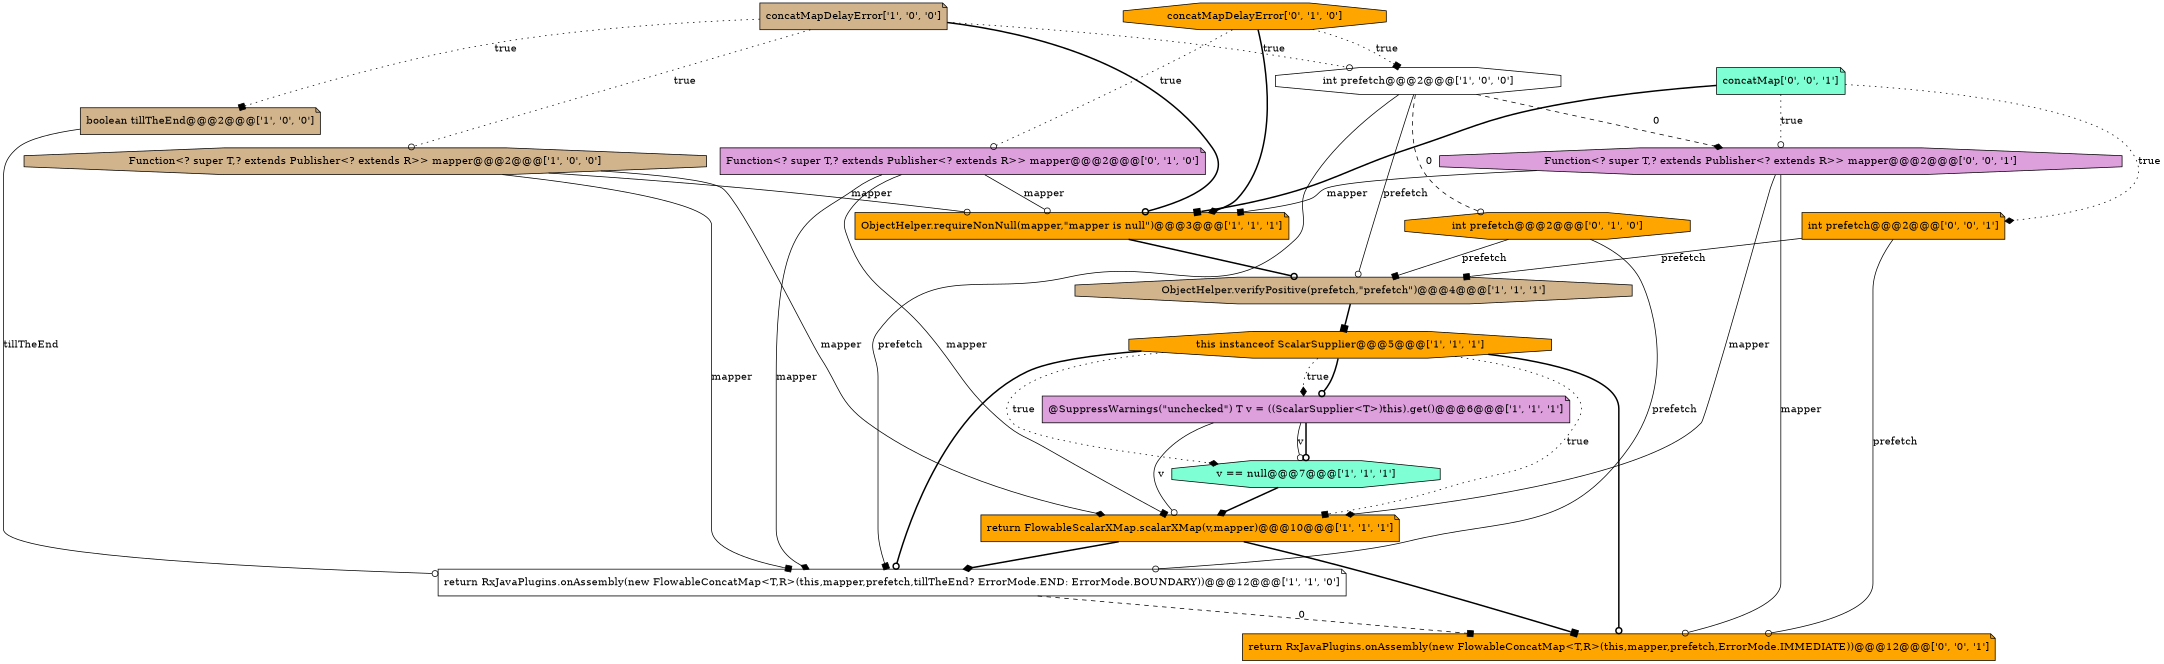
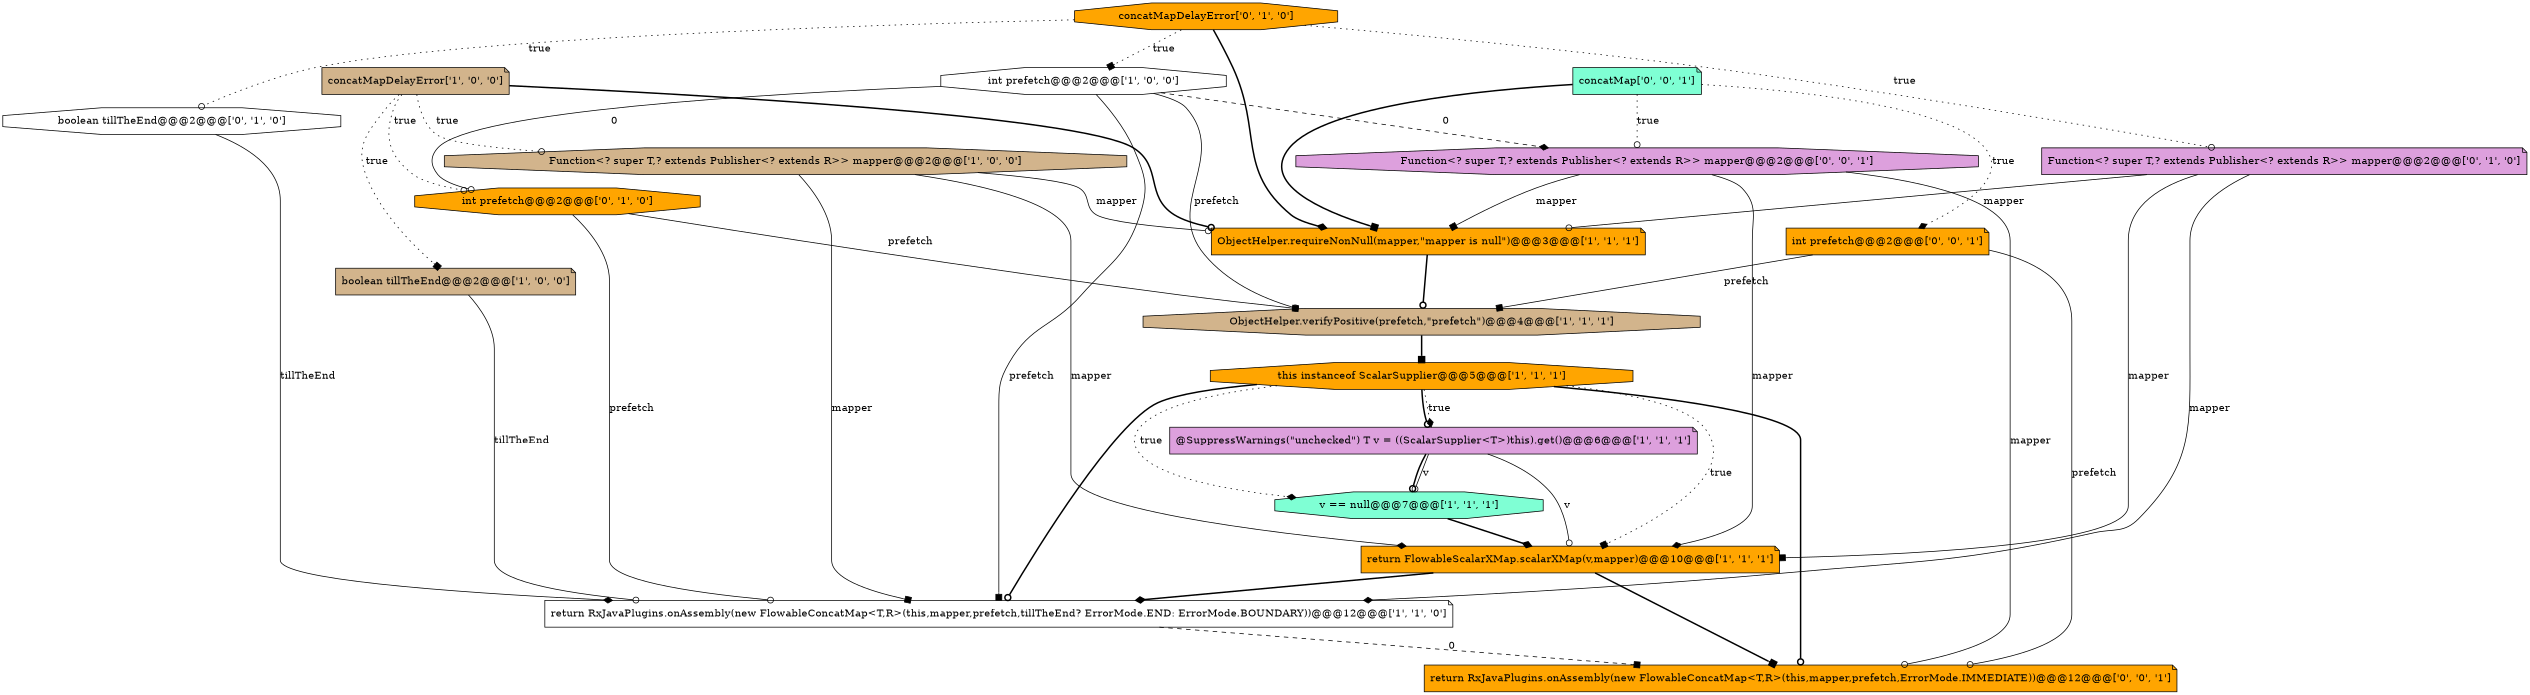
(1147, 39) -> (398, 160)
none -> (172, 121)
(1421, 167) -> (655, 104)
